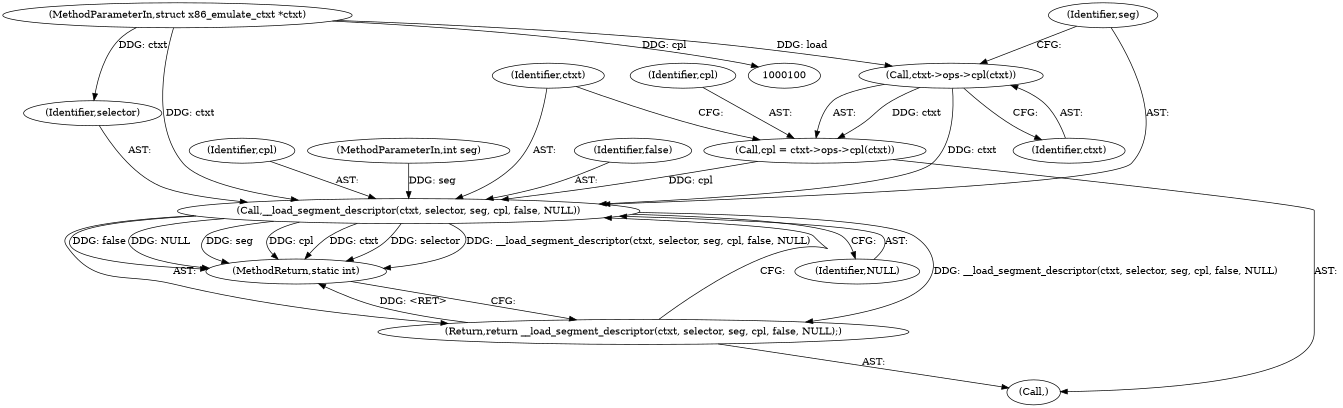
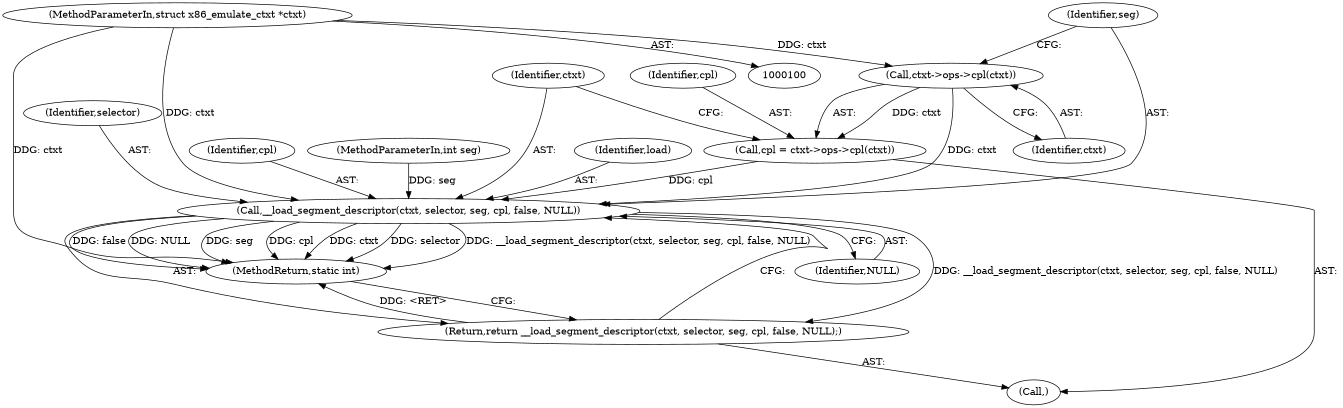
(664, 45) -> (664, 45)
(802, 45) -> (802, 45)
(108, 55) -> (14, 201)
(633, 151) -> (633, 151)
